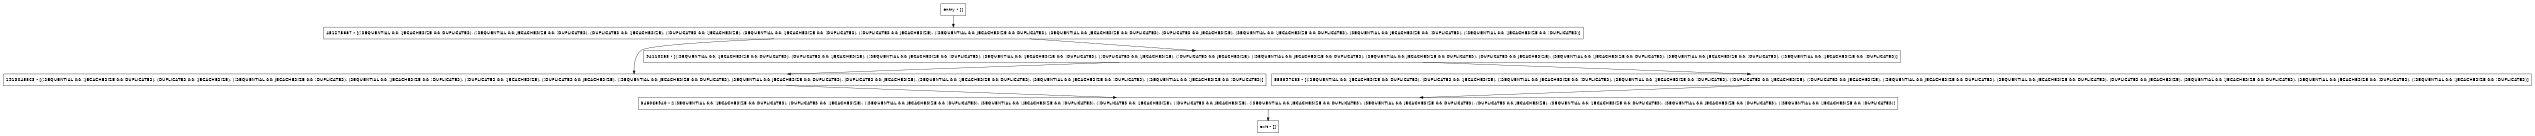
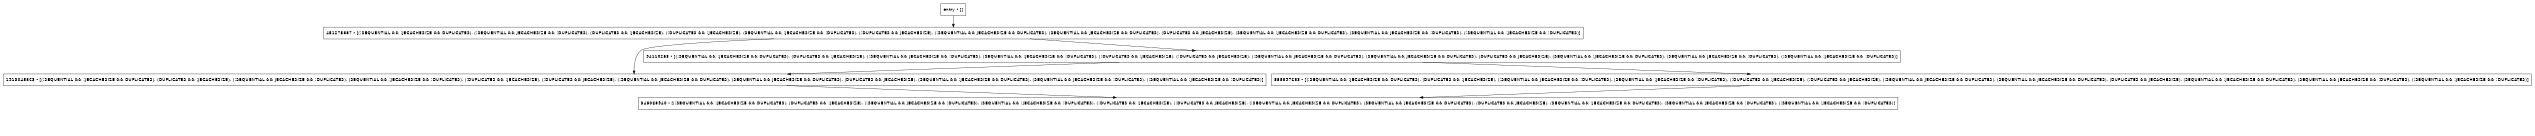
(1268, 127) -> none
